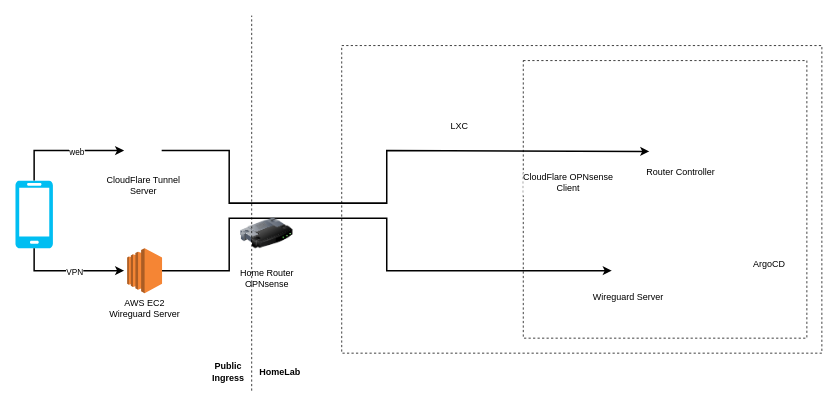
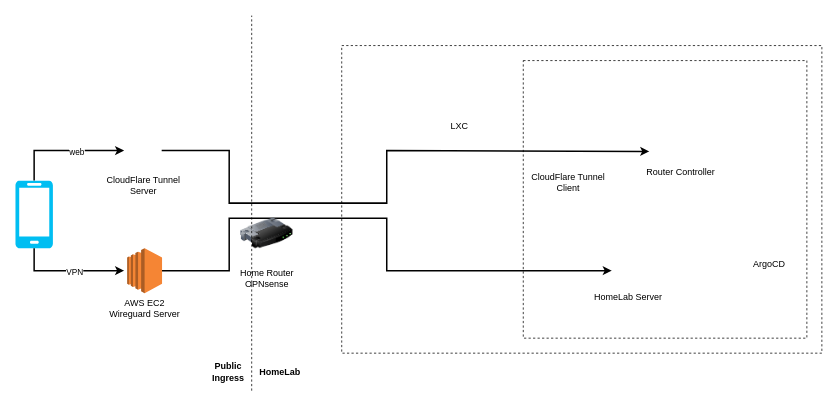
(568, 177) -> (568, 177)
(628, 297) -> (628, 297)
